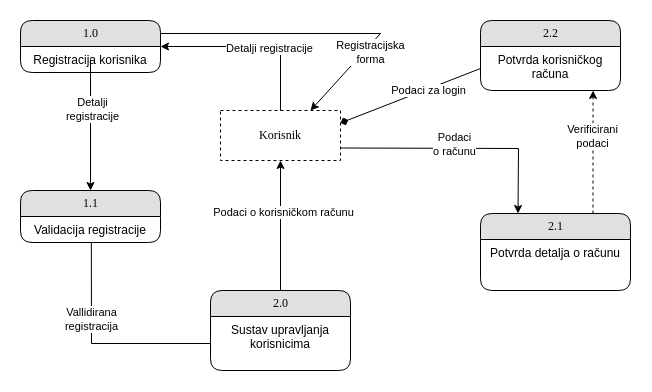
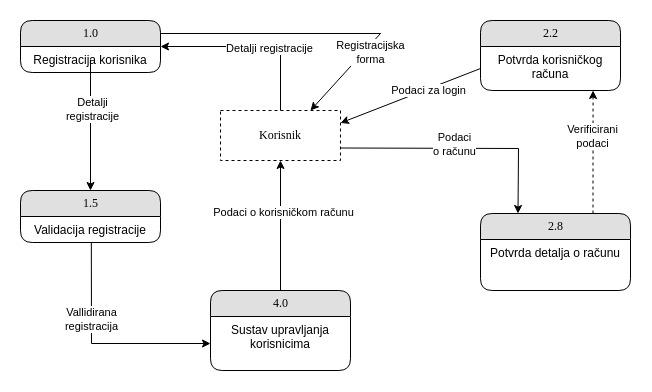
(349, 120) -> (348, 120)
(91, 204) -> (91, 204)
(556, 227) -> (556, 227)
(281, 304) -> (281, 304)
(204, 344) -> (202, 344)
